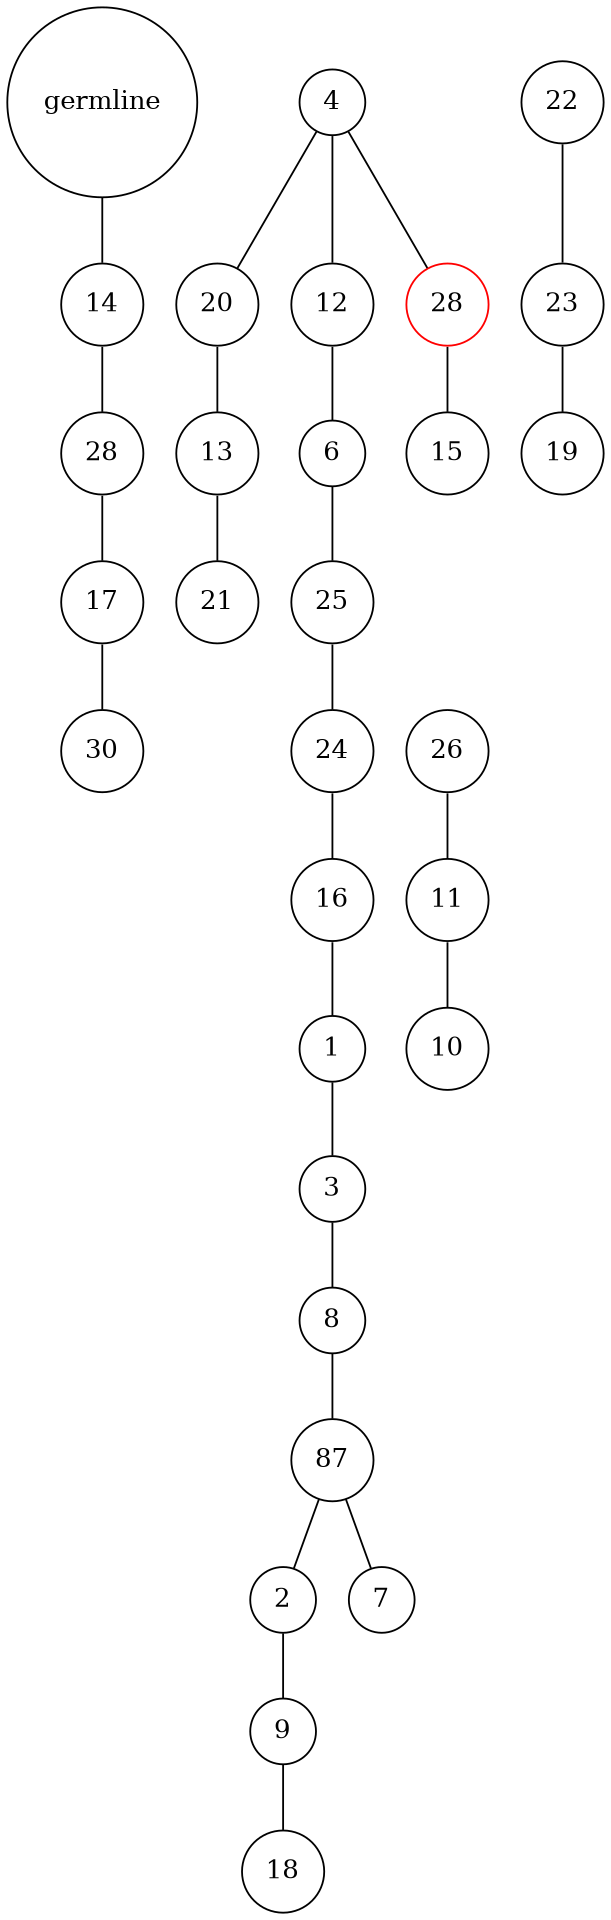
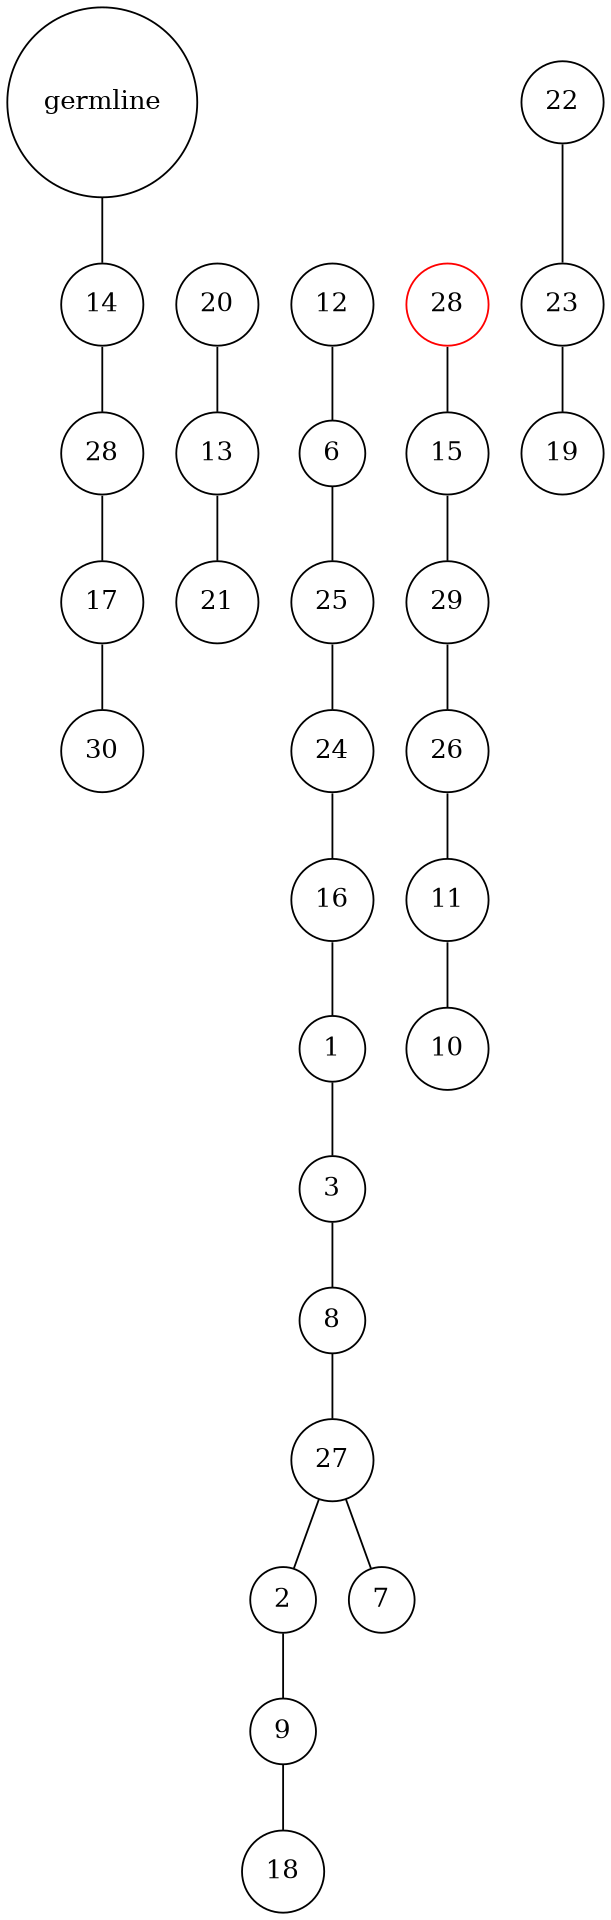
(332, 102) -> none
none -> (447, 602)
(332, 1460) -> (332, 1460)
